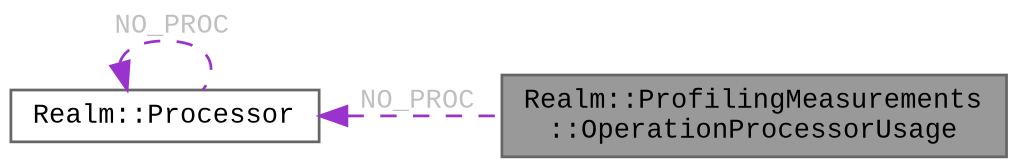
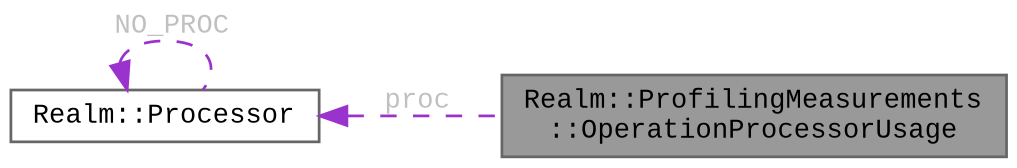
(411, 101) -> (411, 101)
